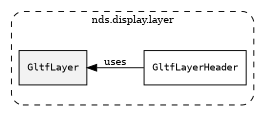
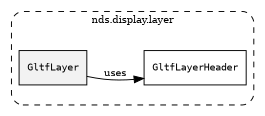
(120, 68) -> (110, 80)
